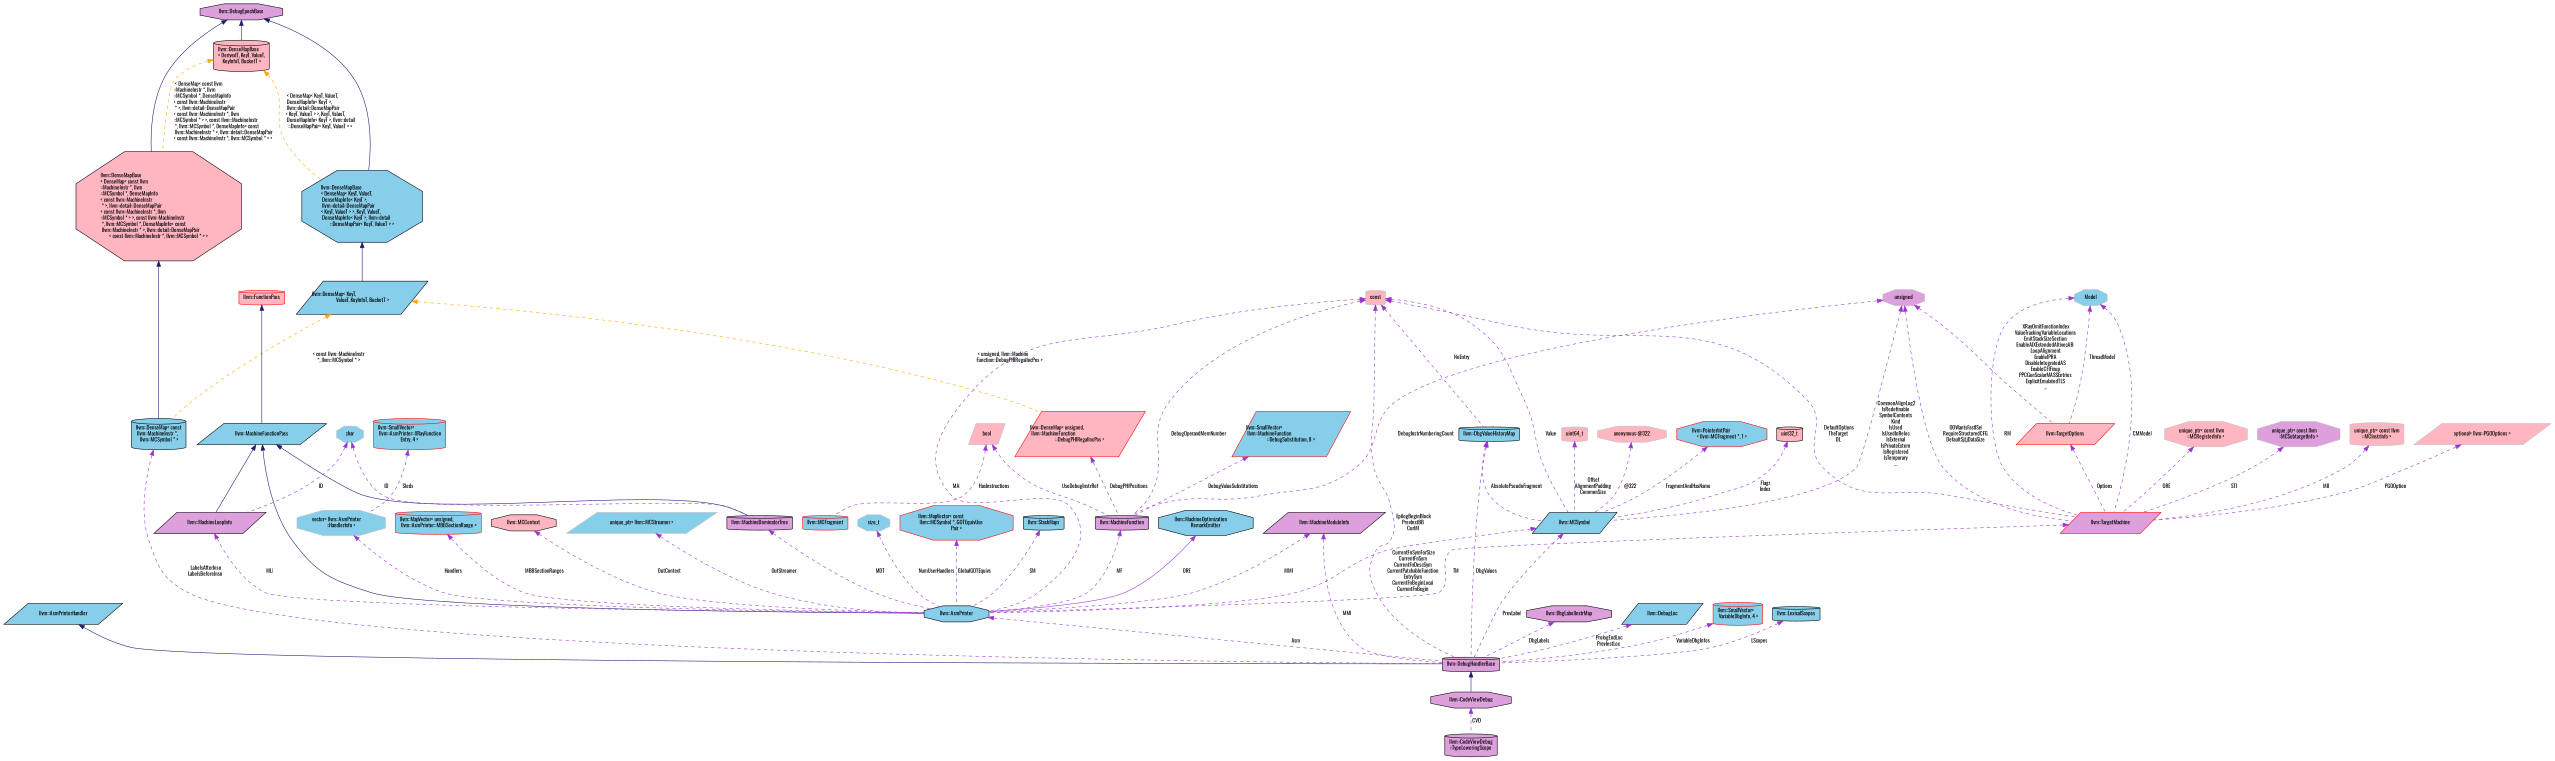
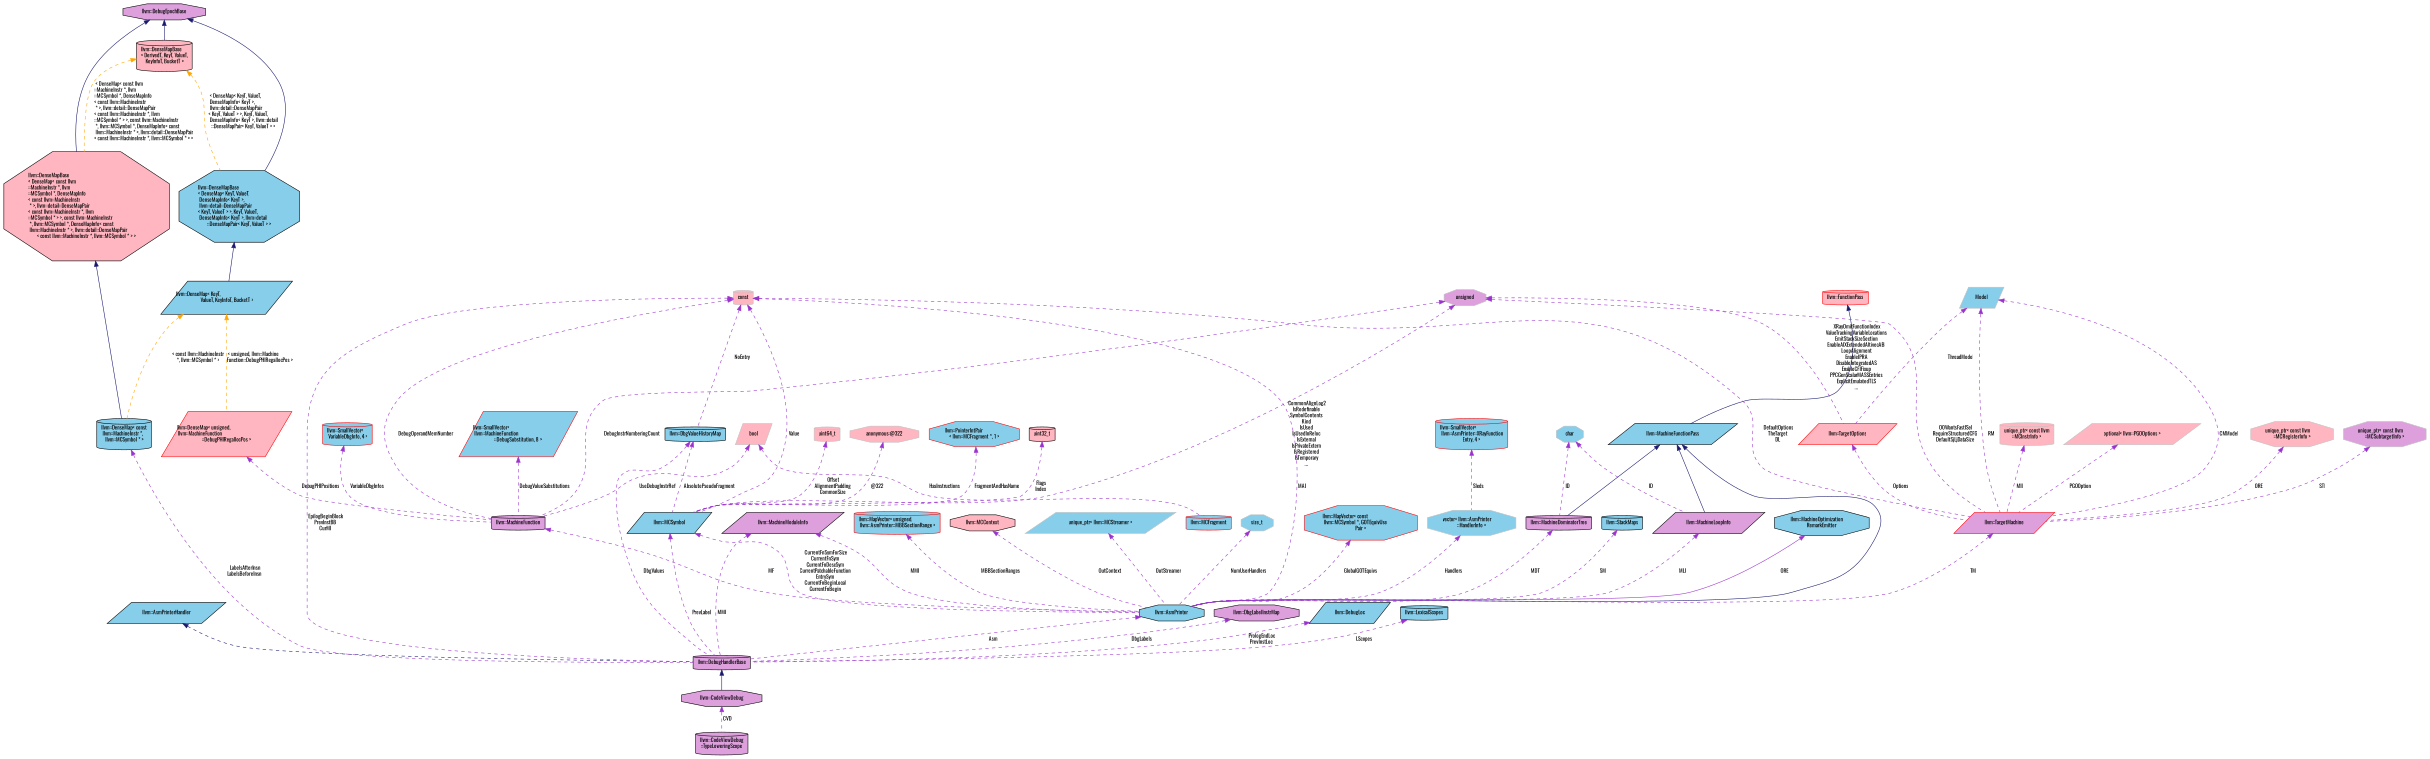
(2091, 298) -> (1982, 298)
(1605, 651) -> (395, 514)
(761, 662) -> (311, 652)
